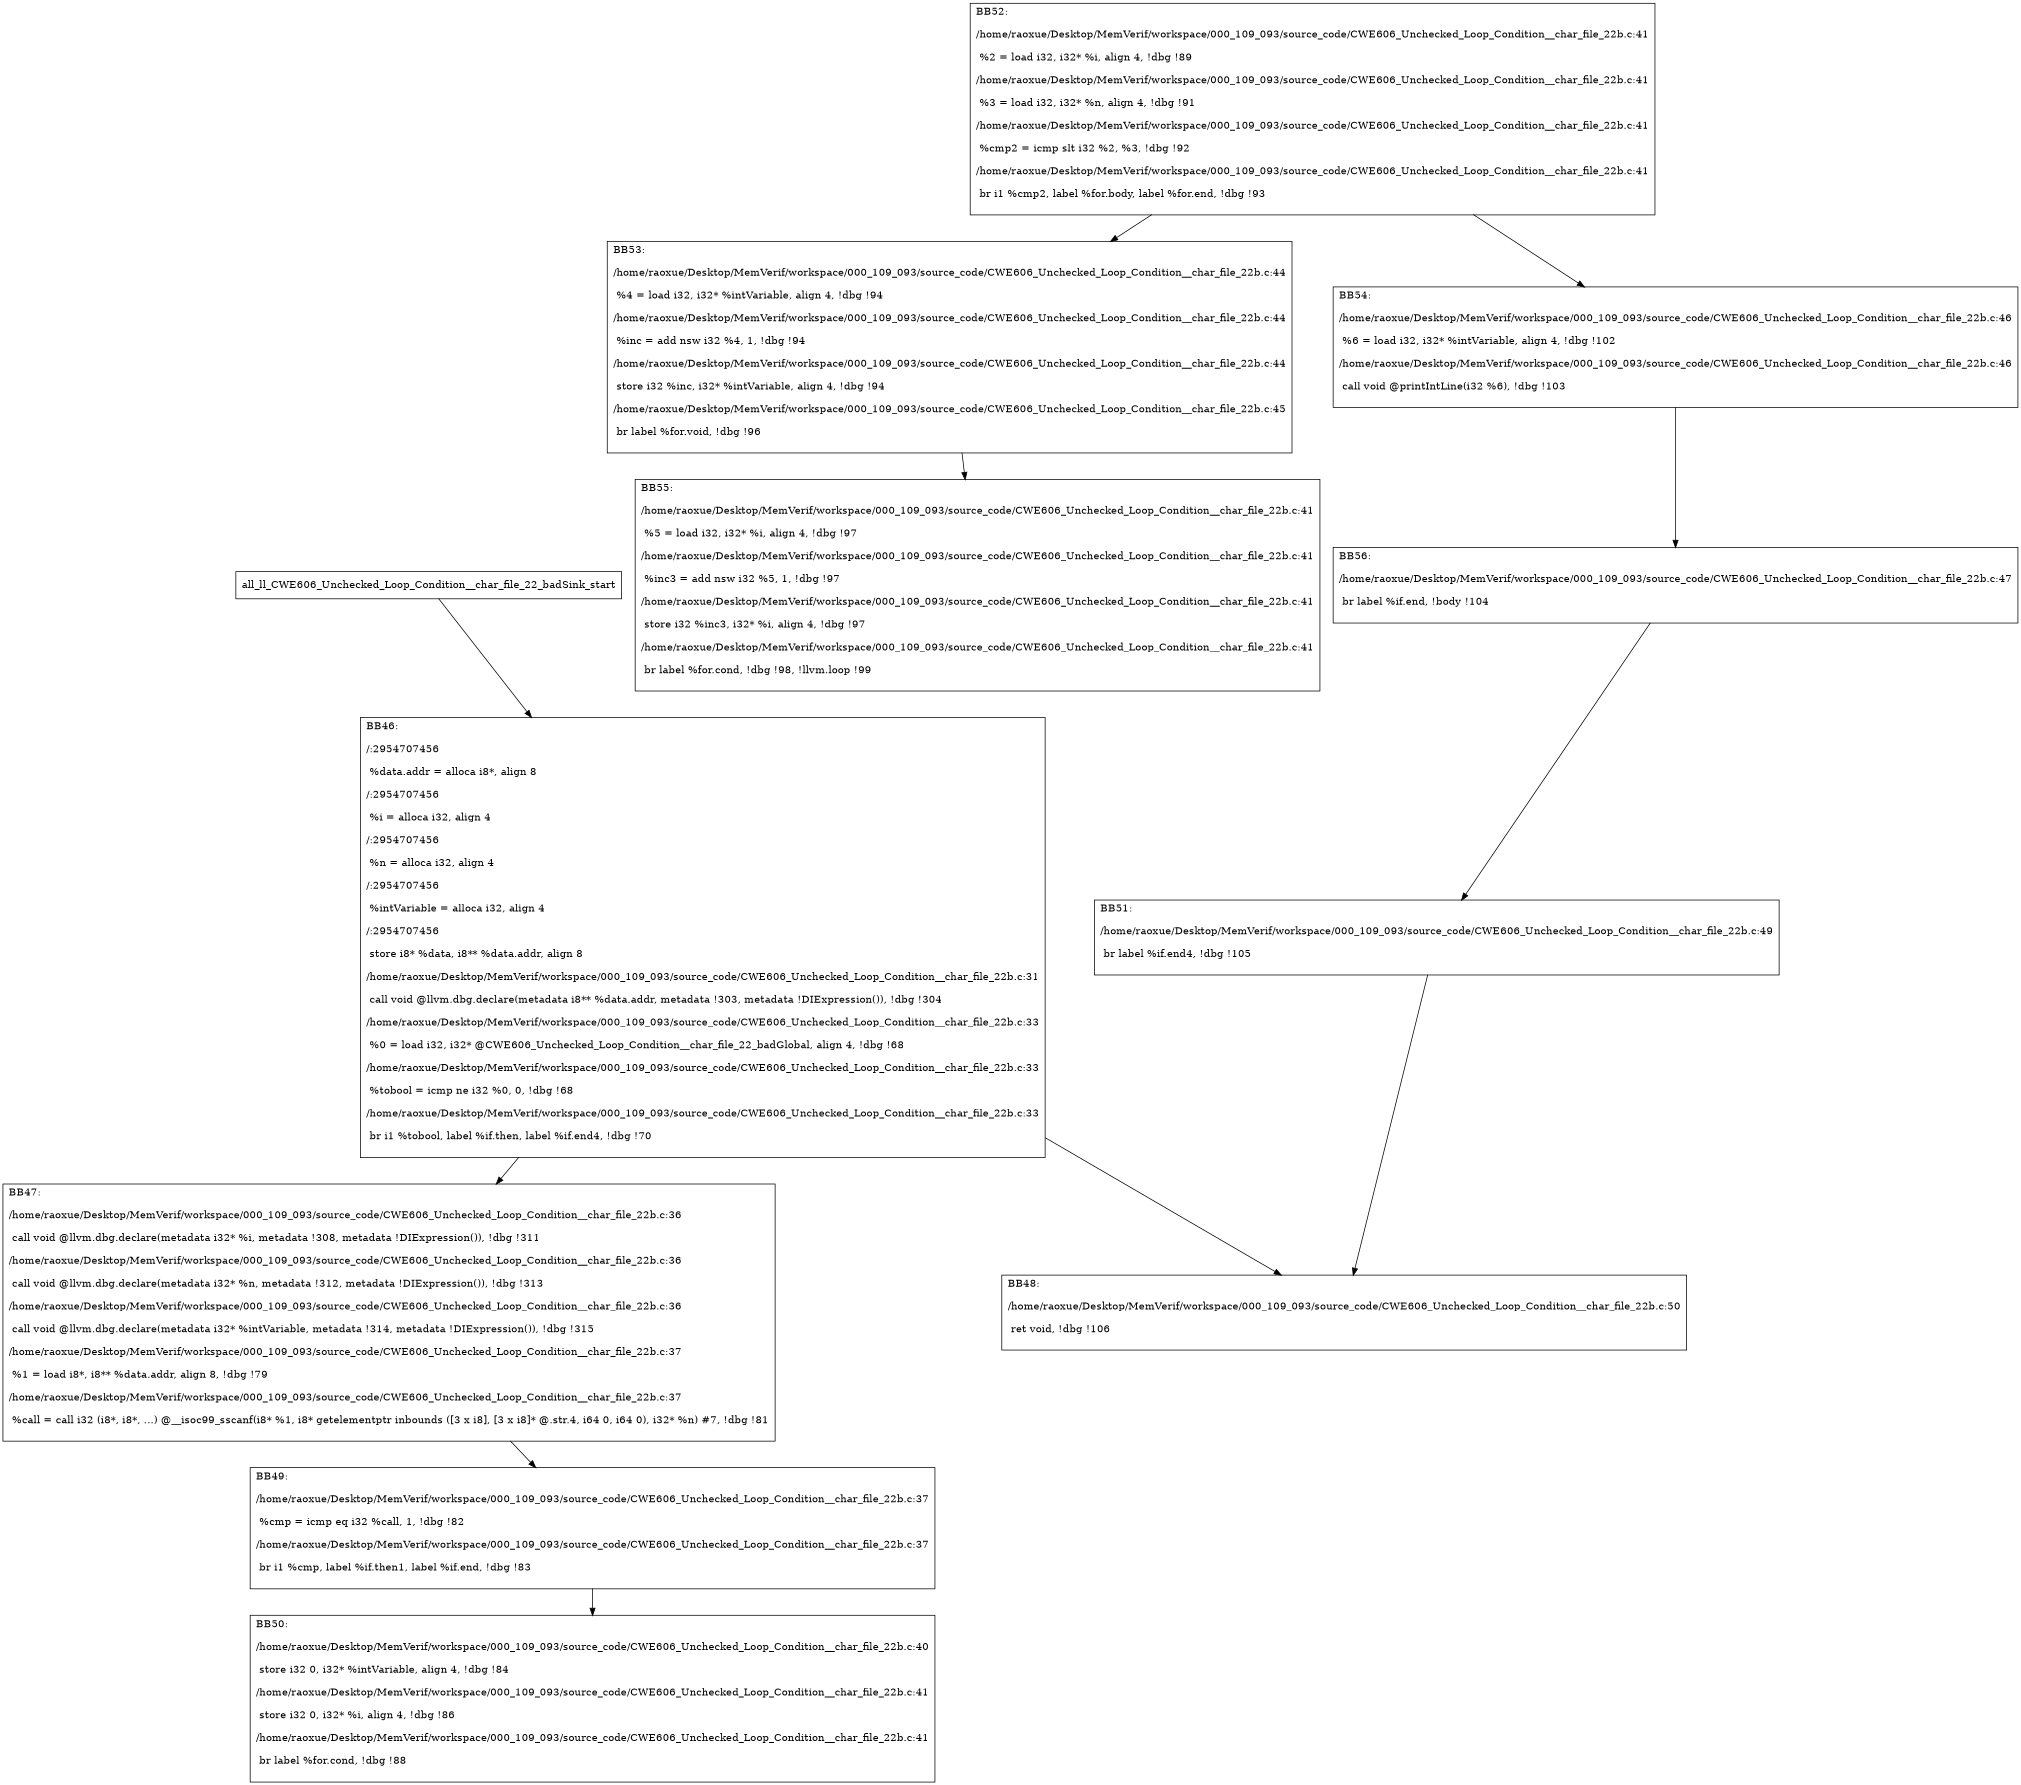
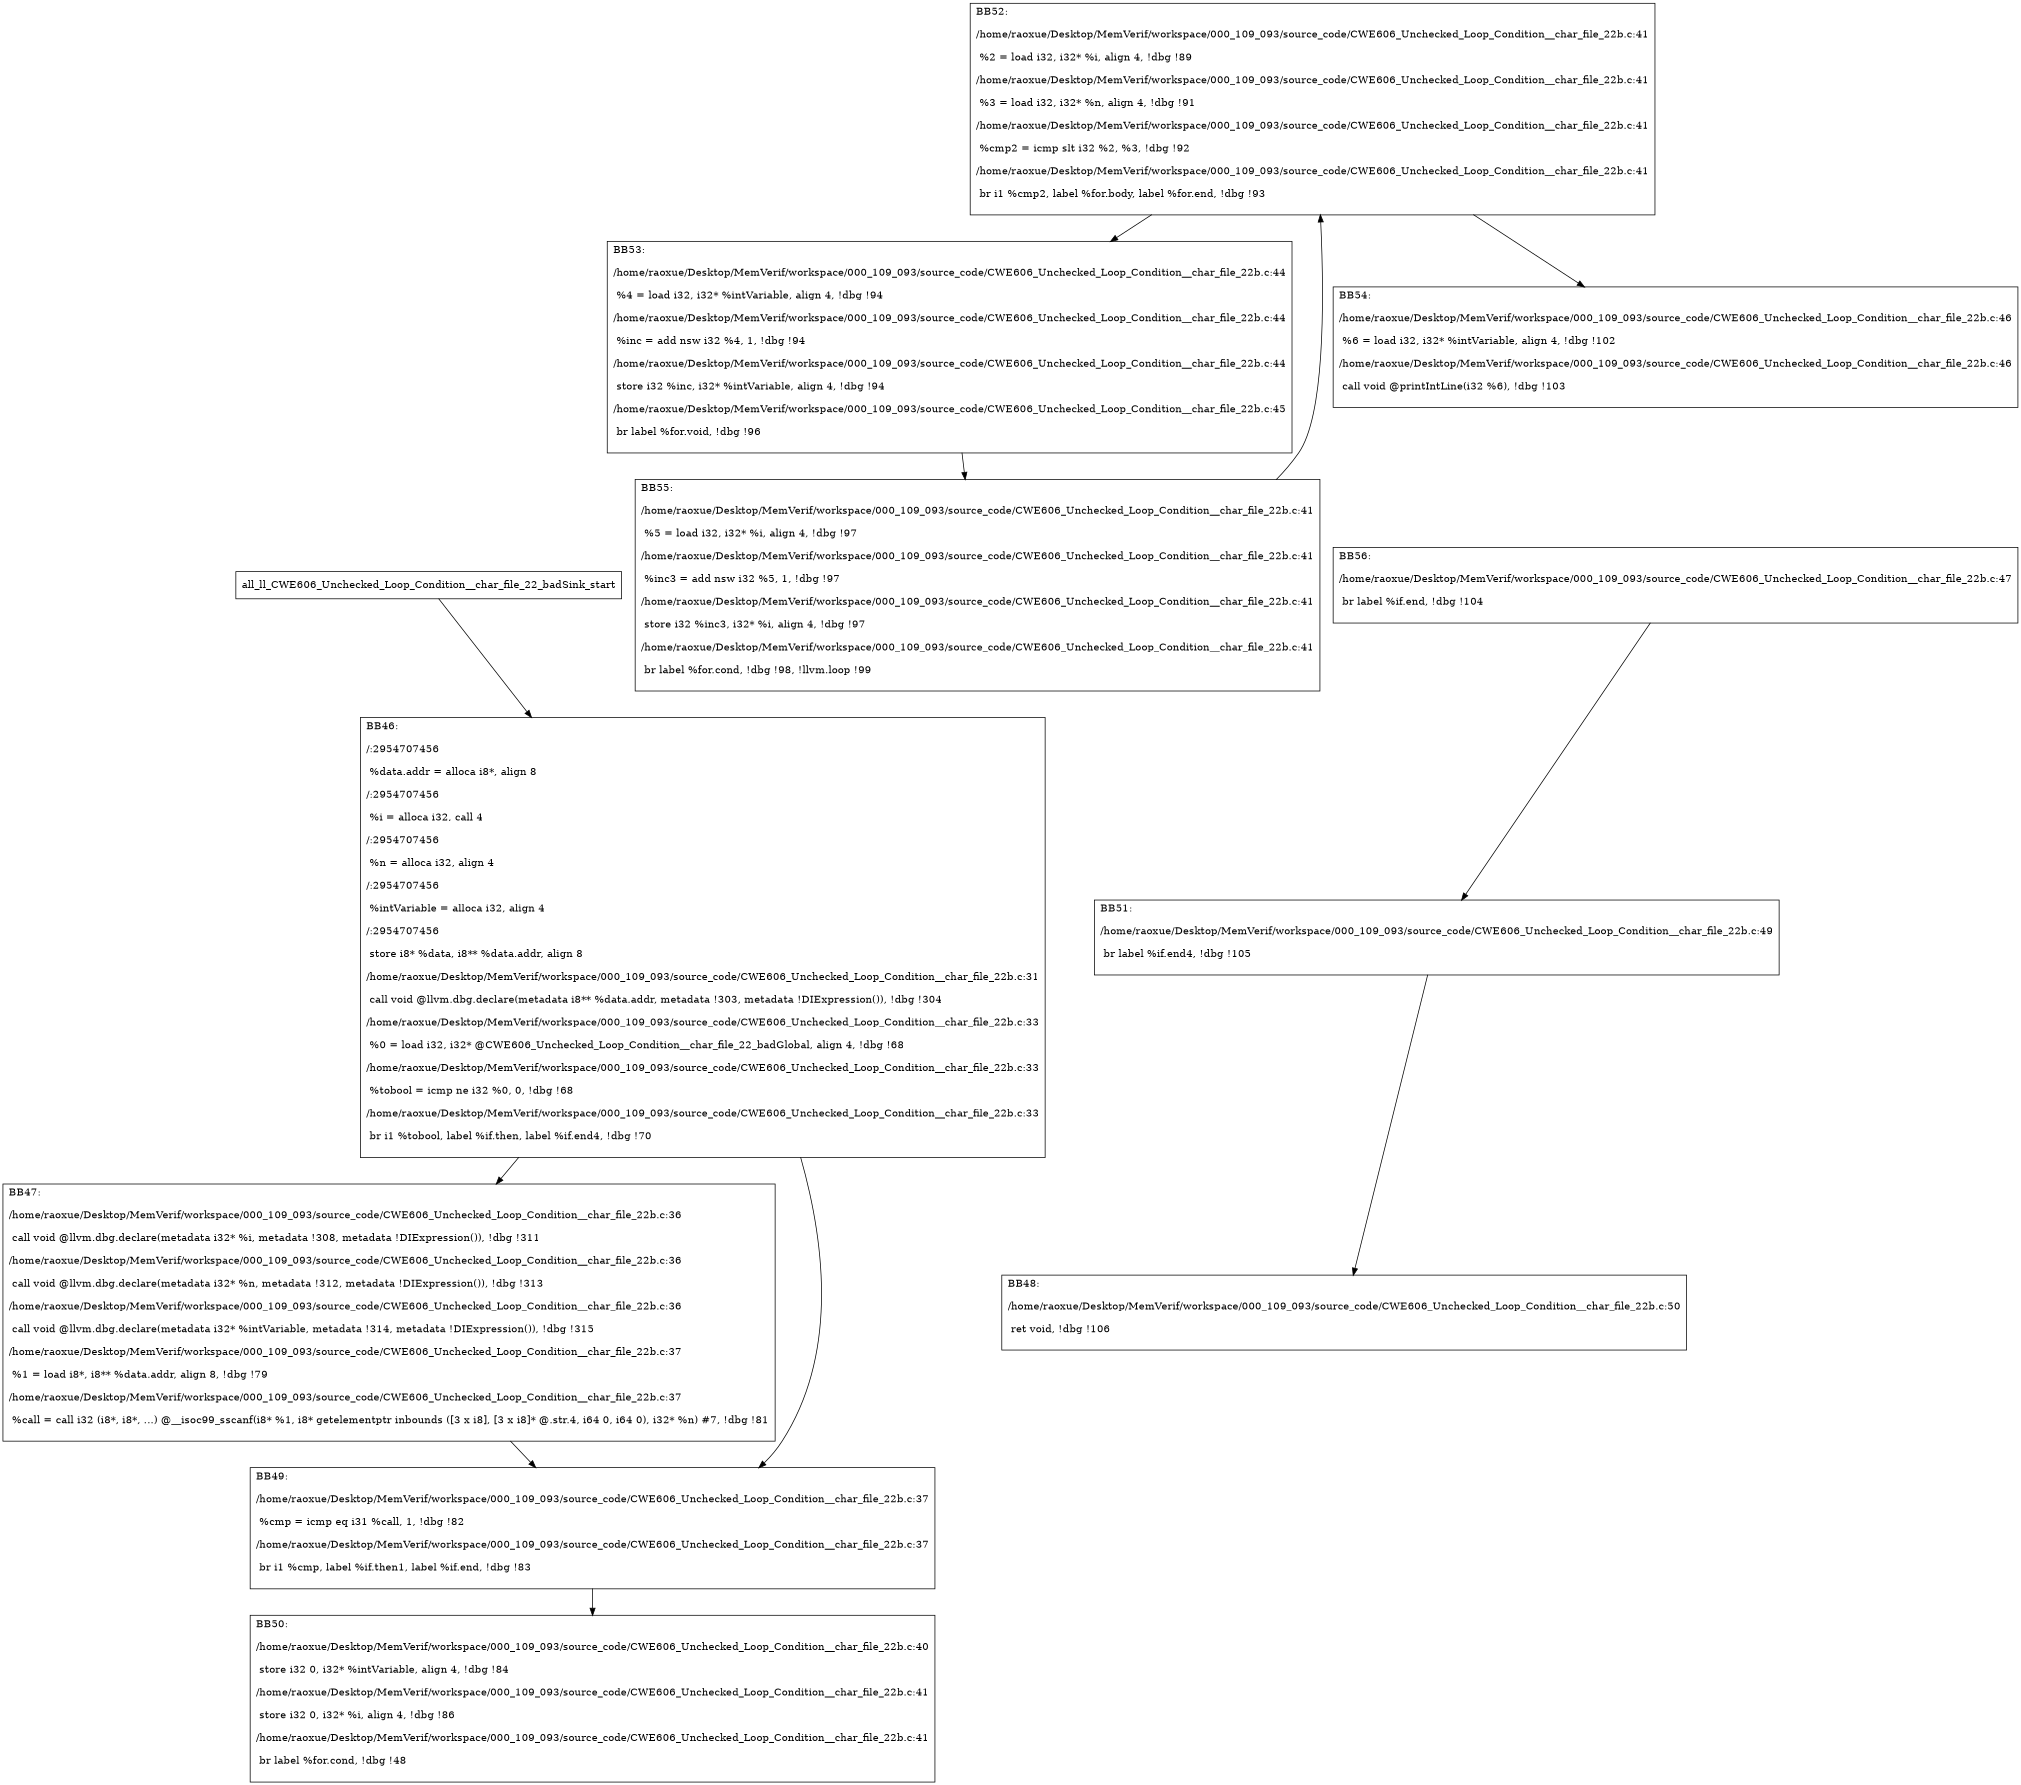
none -> (1321, 357)
(1676, 474) -> none
(1414, 602) -> (1411, 602)
(429, 817) -> (425, 817)
(1160, 1205) -> (820, 1316)
(360, 1522) -> (360, 1522)
(331, 1761) -> (331, 1761)
